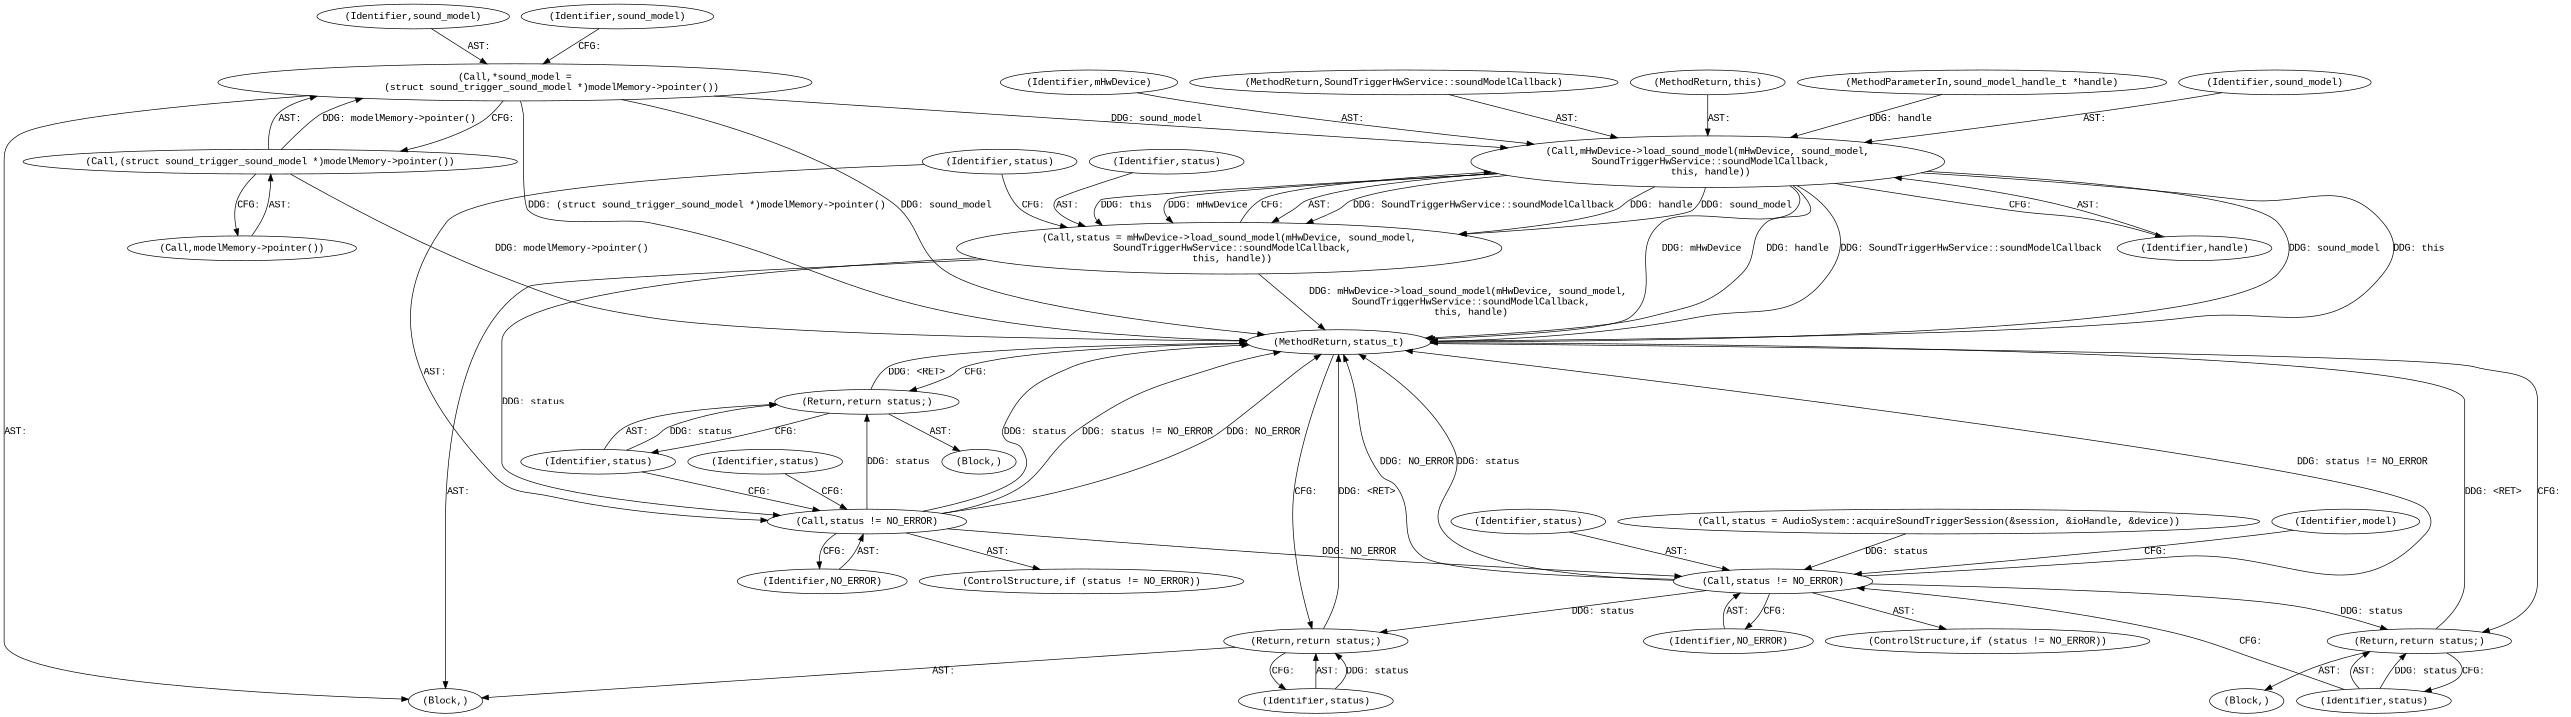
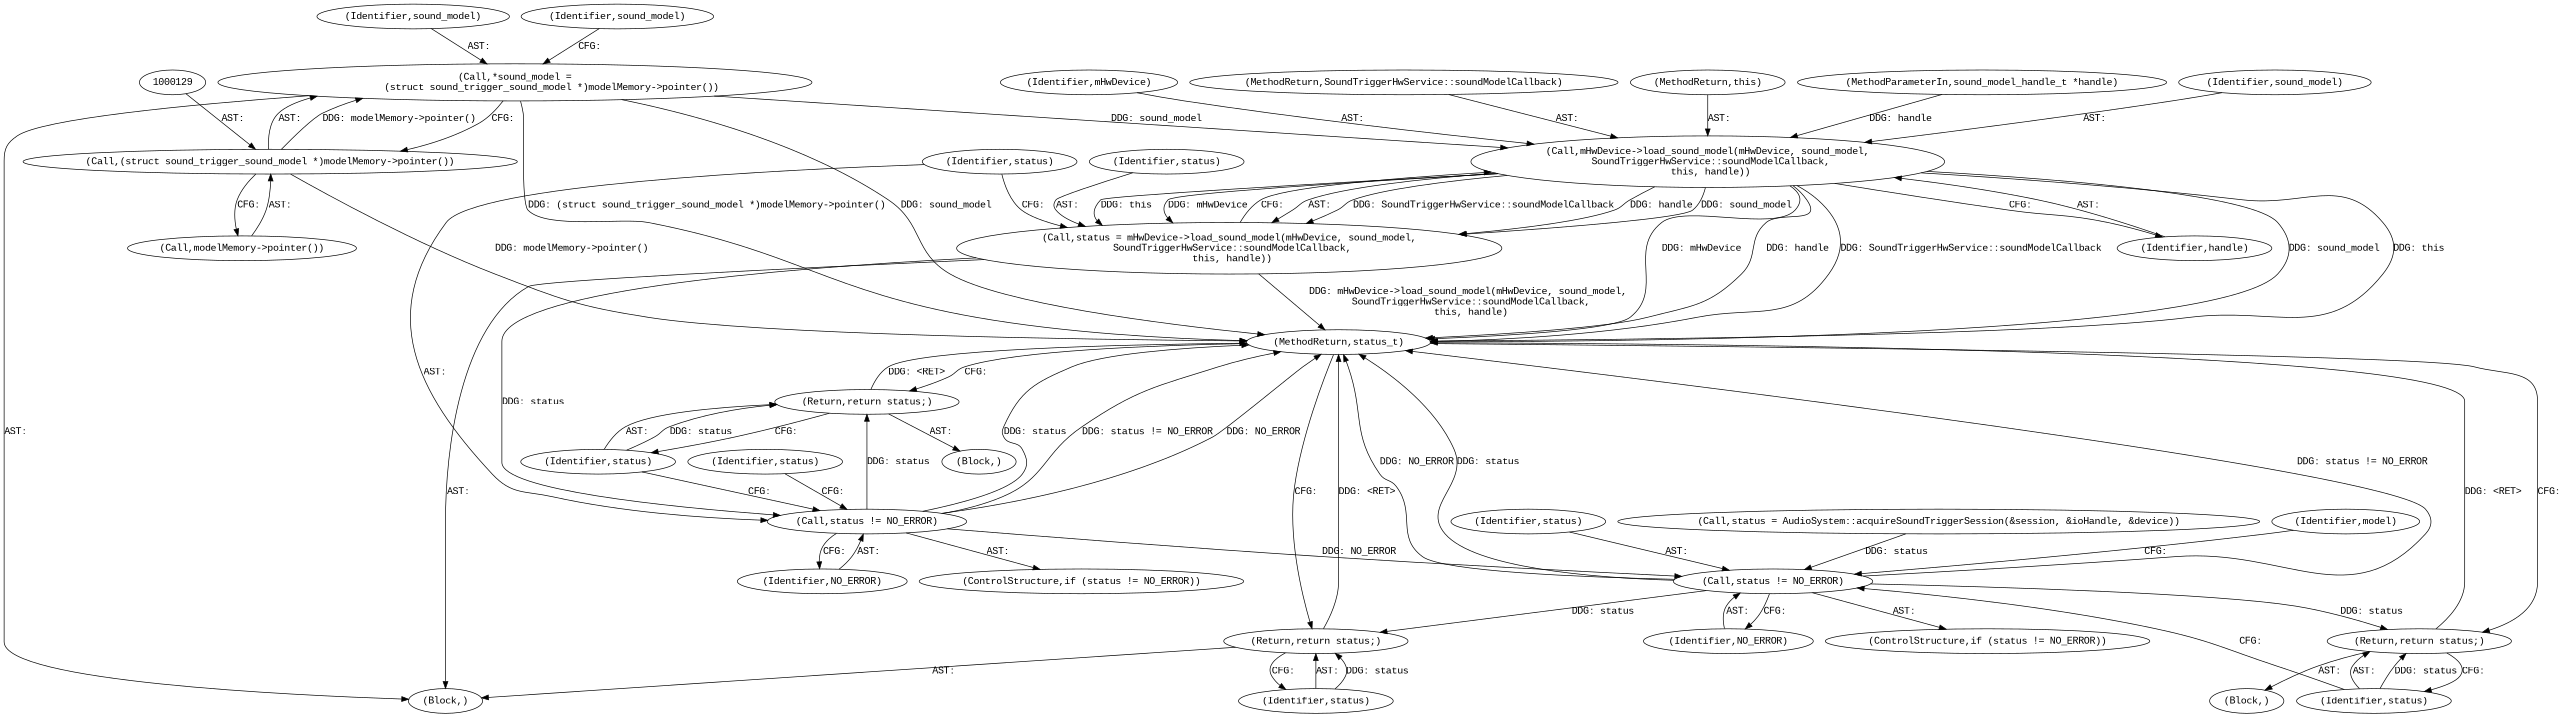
none -> (173, 82)
